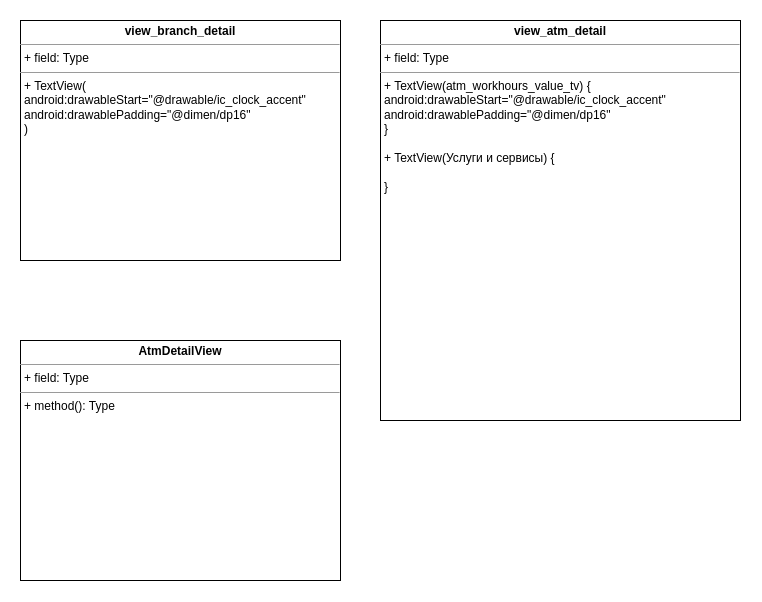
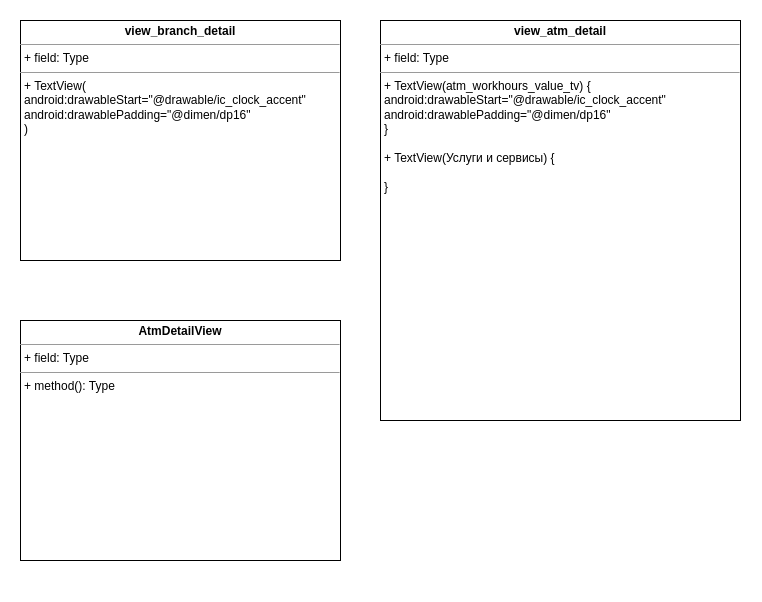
(181, 461) -> (181, 441)
